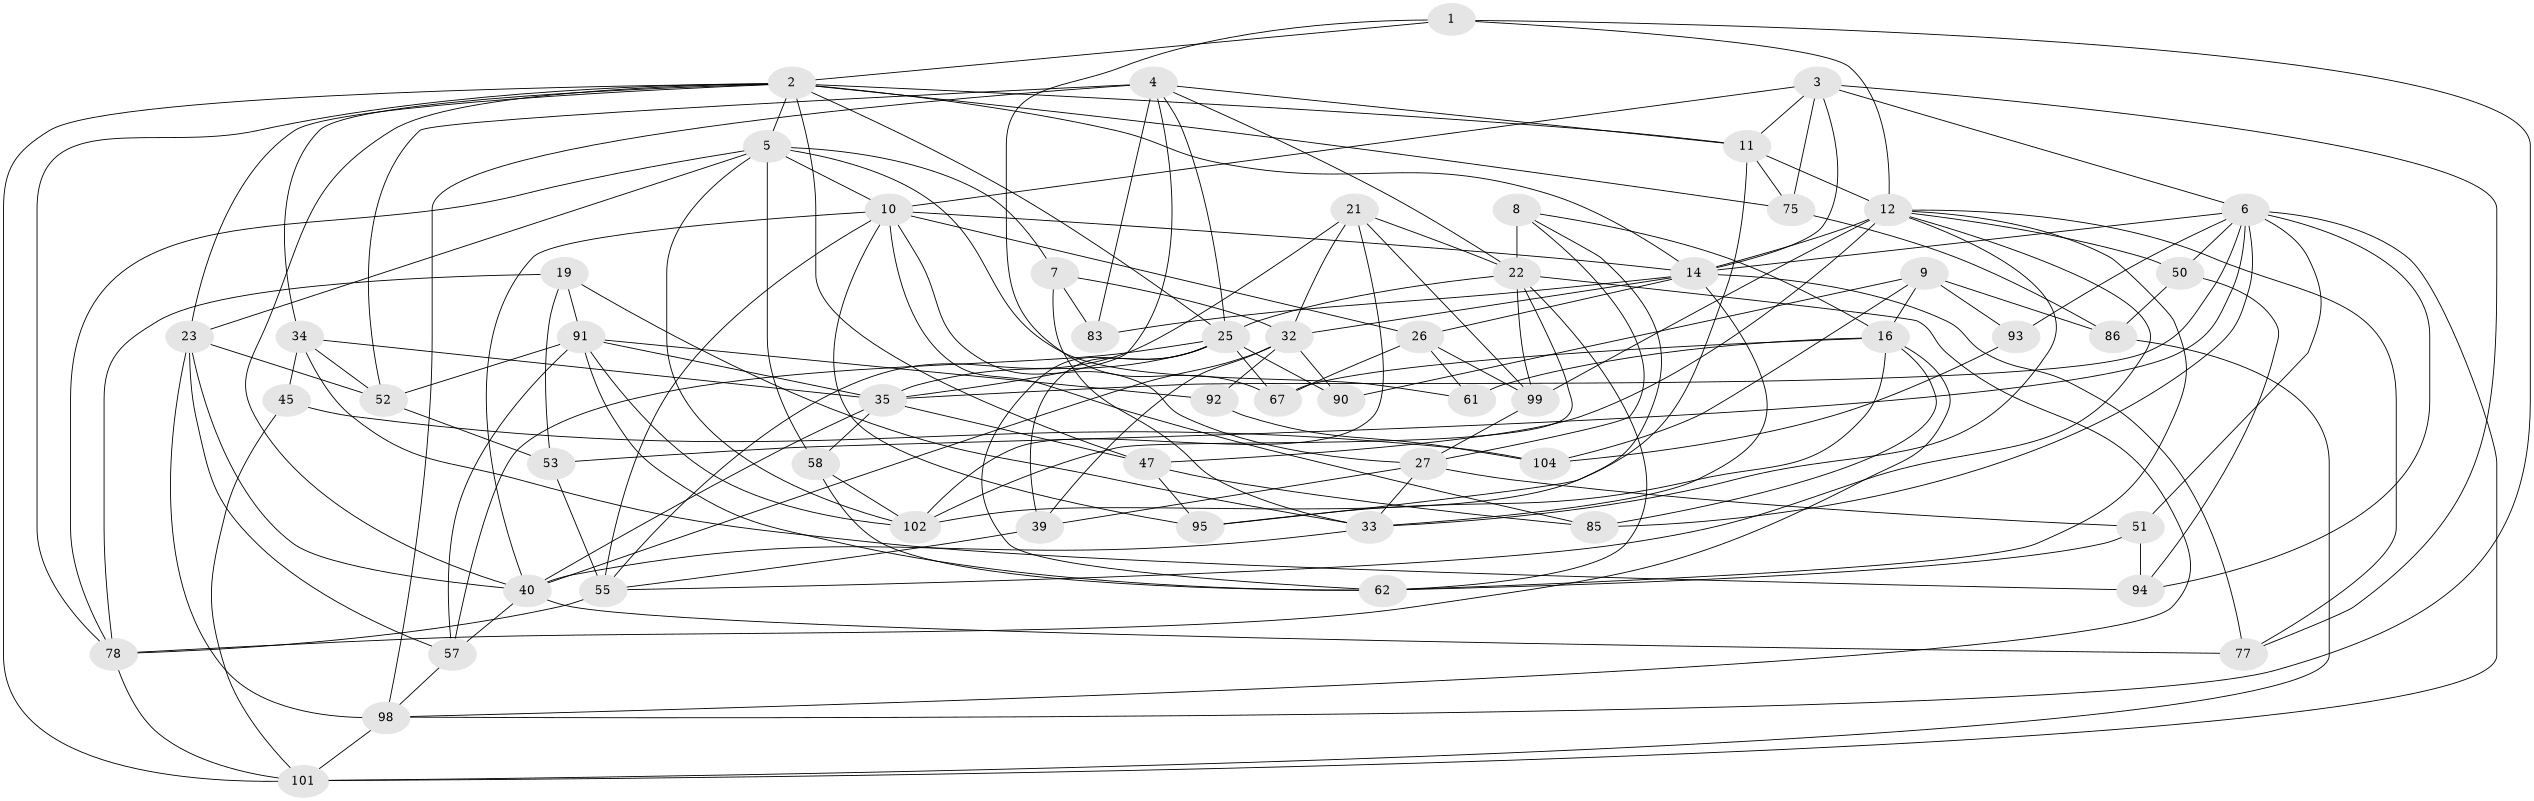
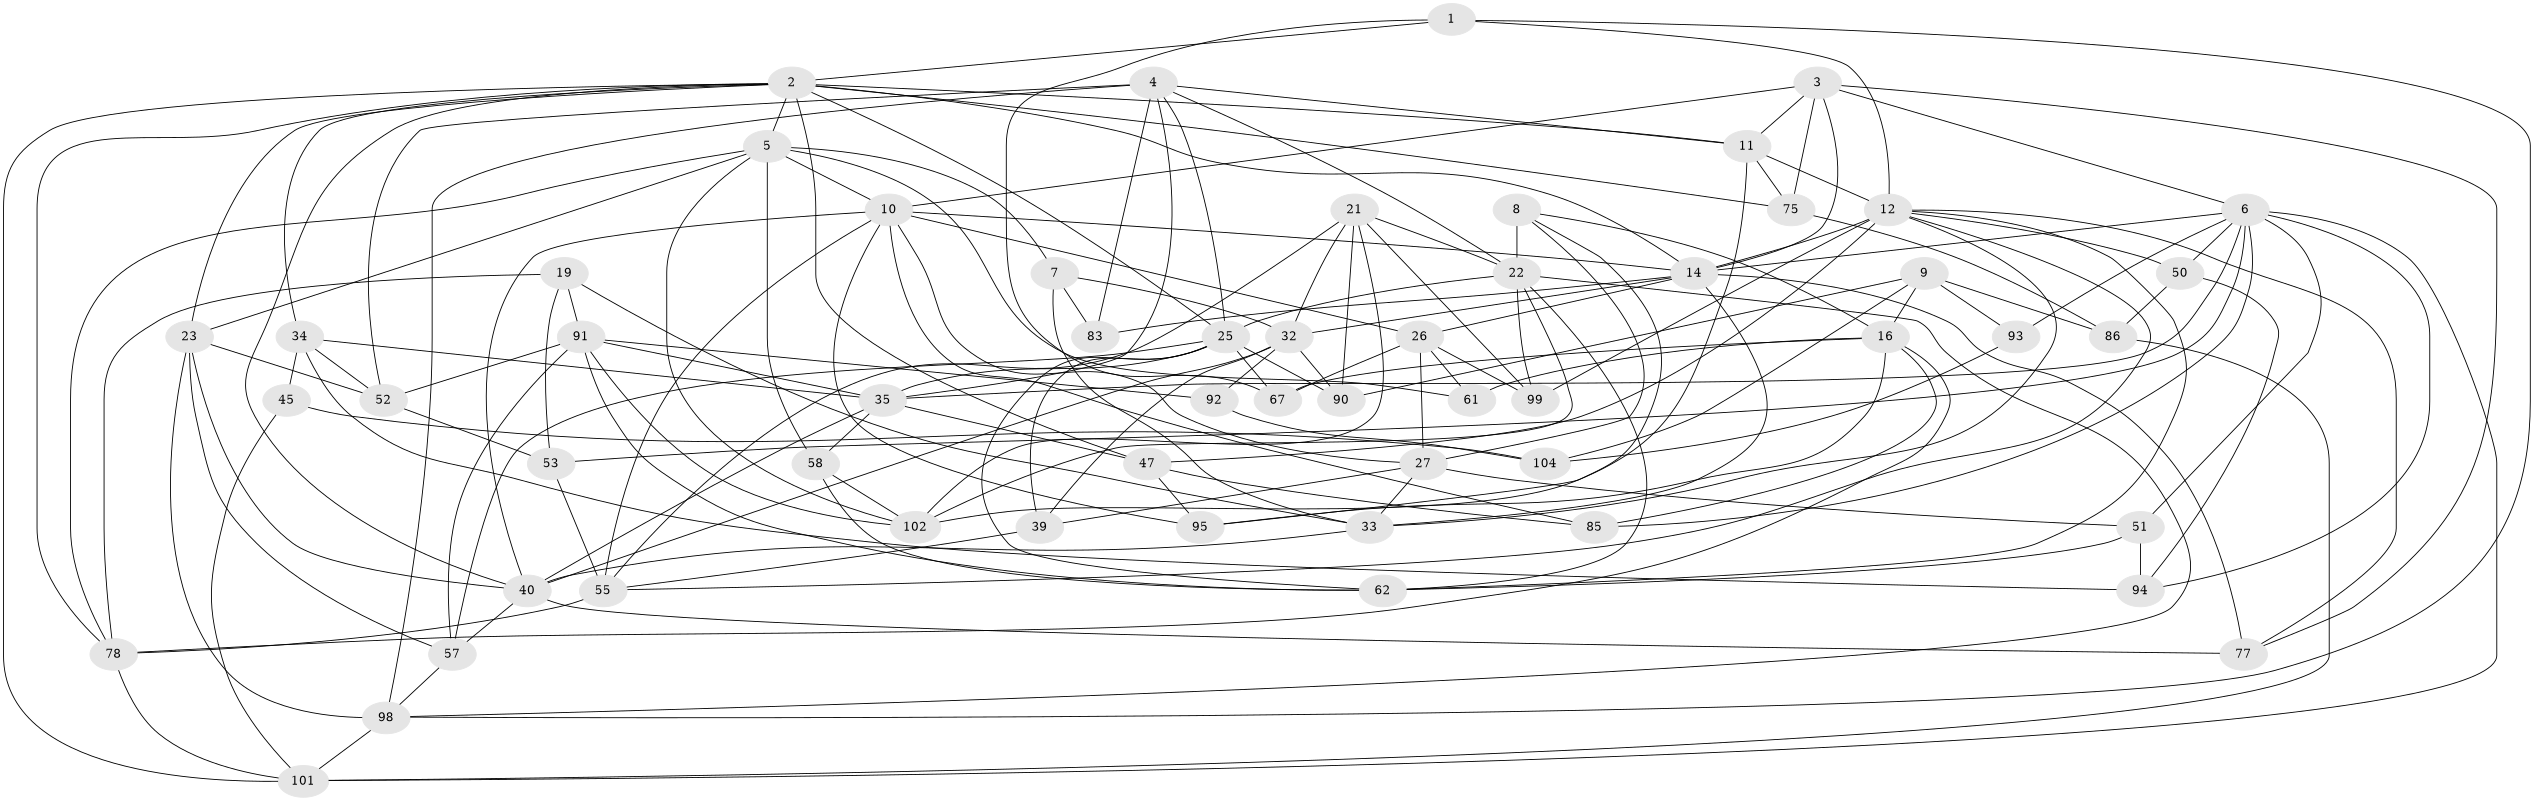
none -> (1347, 313)
(1480, 432) -> (1422, 400)
